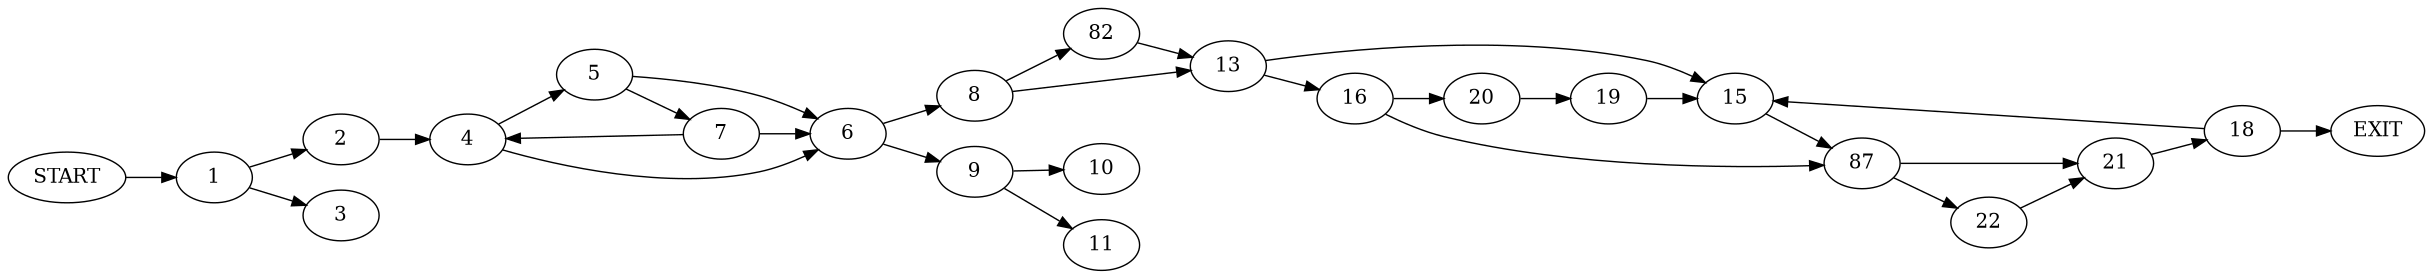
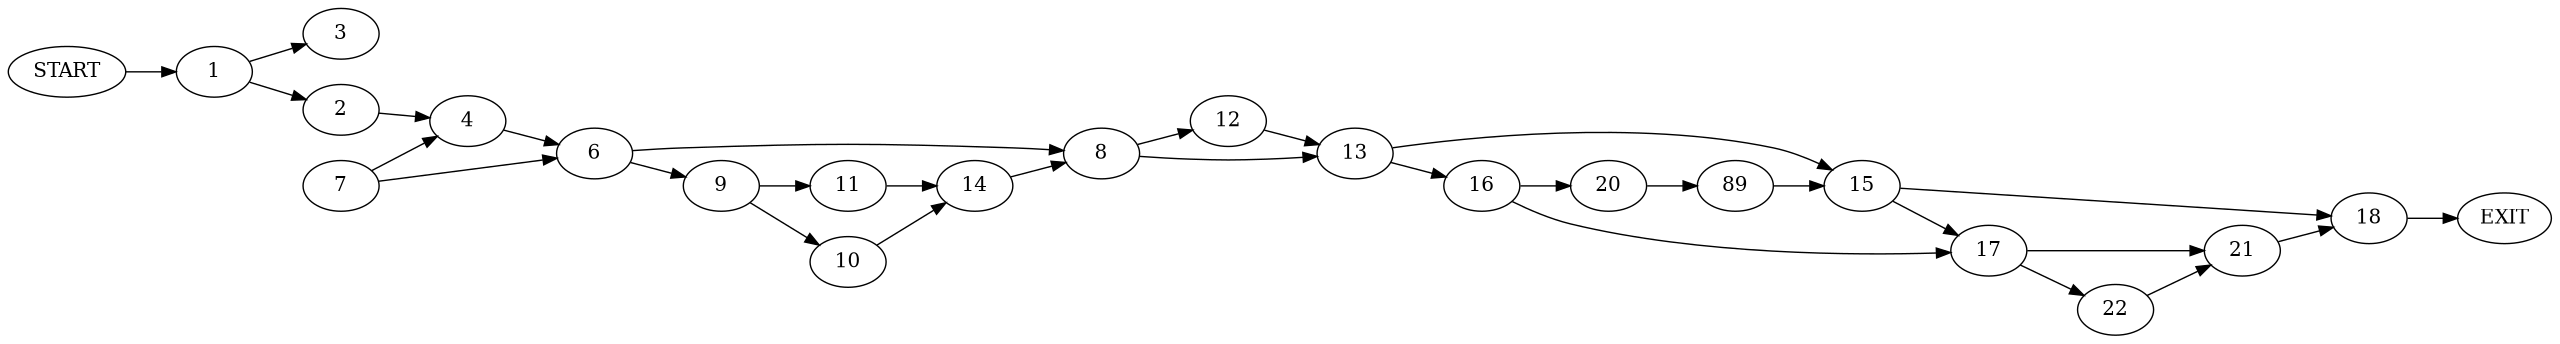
(1102, 34) -> (1228, 121)
(595, 75) -> none
(1609, 99) -> (1735, 186)
(1996, 115) -> (2109, 202)
(1862, 163) -> (1989, 251)
none -> (975, 186)
